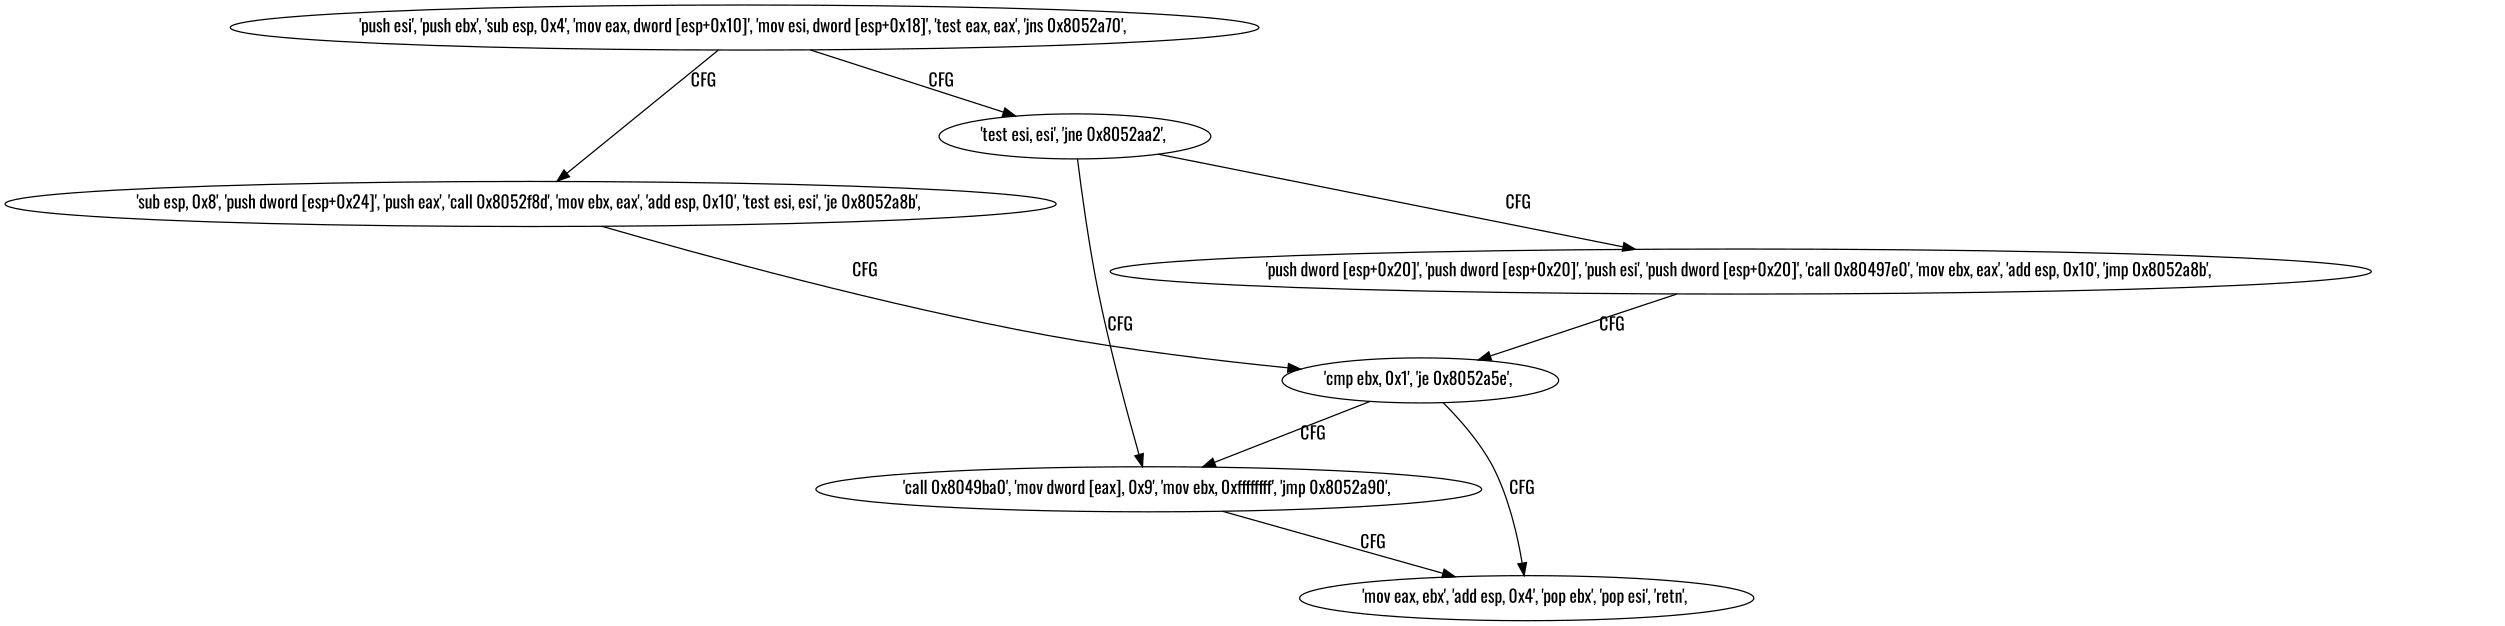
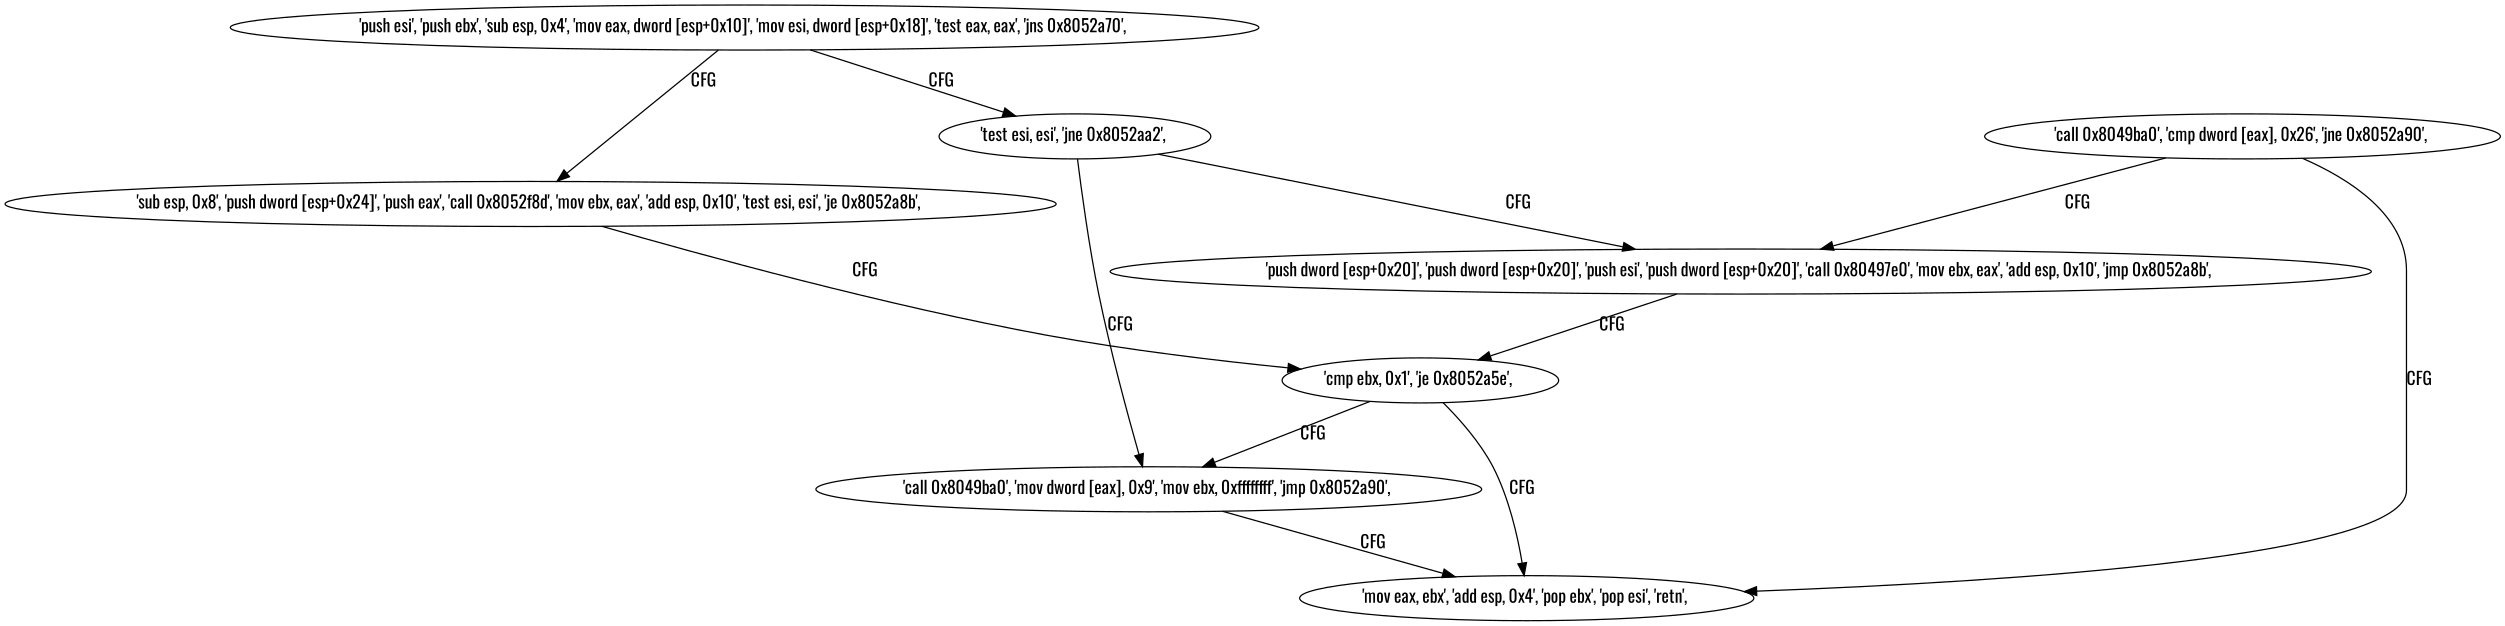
none -> (2242, 136)
